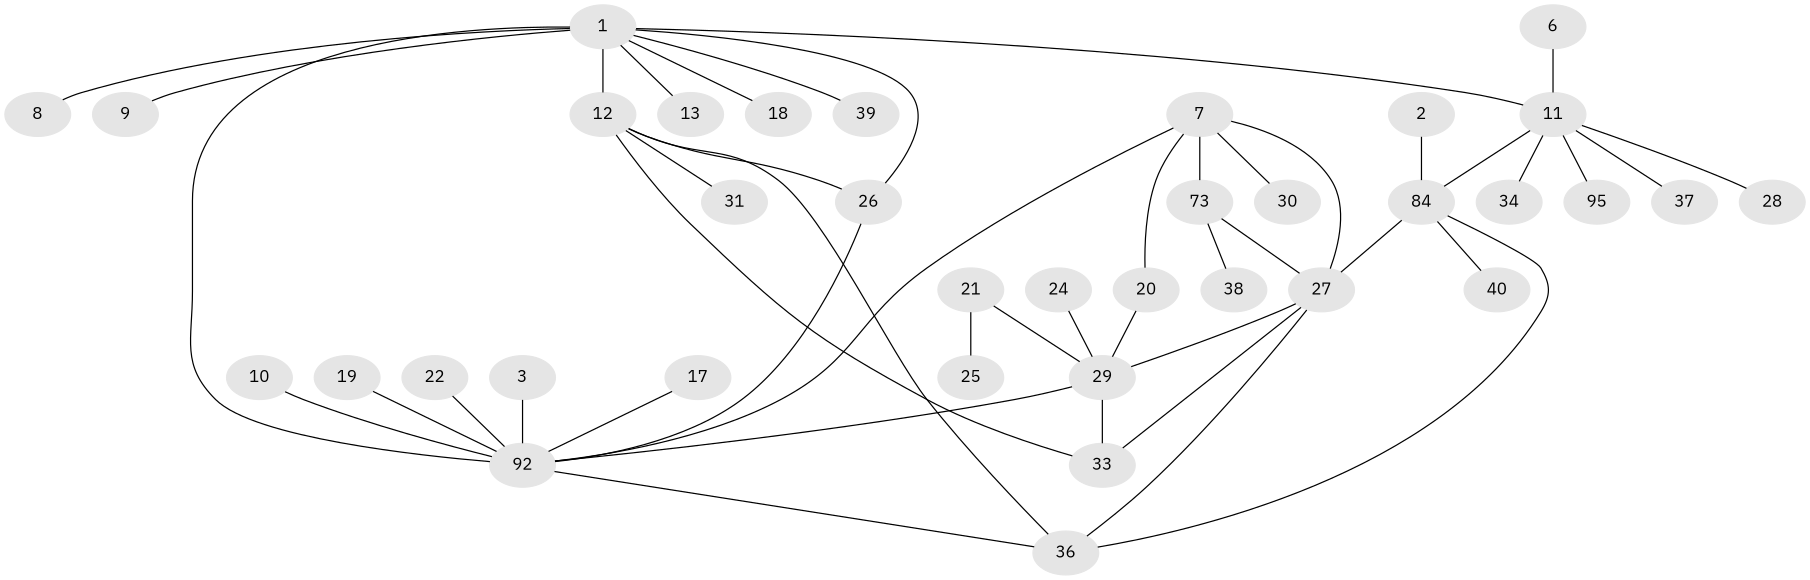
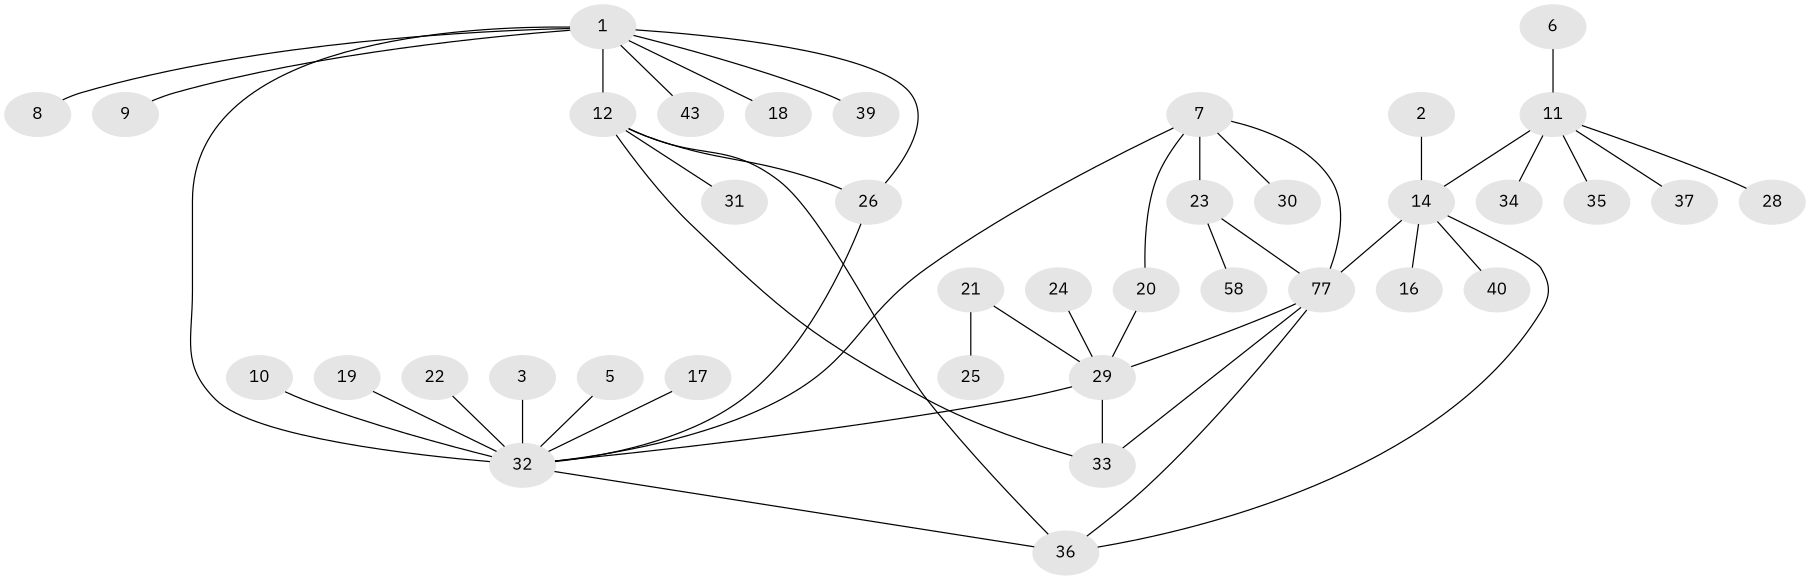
(1081, 50) -> none
(691, 114) -> (691, 114)
(1200, 202) -> (1200, 202)
(1421, 202) -> (1421, 202)
(1597, 202) -> (1597, 202)
(1234, 290) -> (1234, 290)
(1322, 290) -> (1322, 290)
none -> (1409, 290)
none -> (610, 378)
(523, 465) -> (523, 465)
